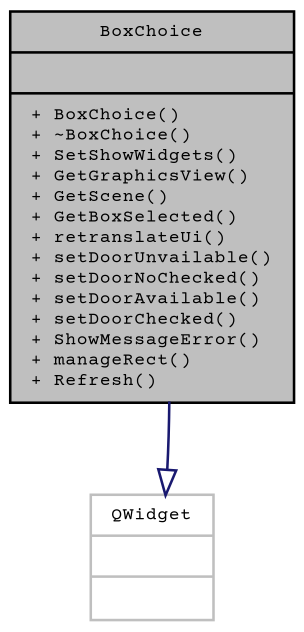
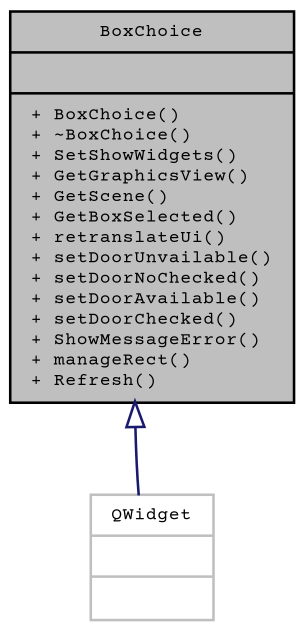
(169, 435) -> (137, 461)
